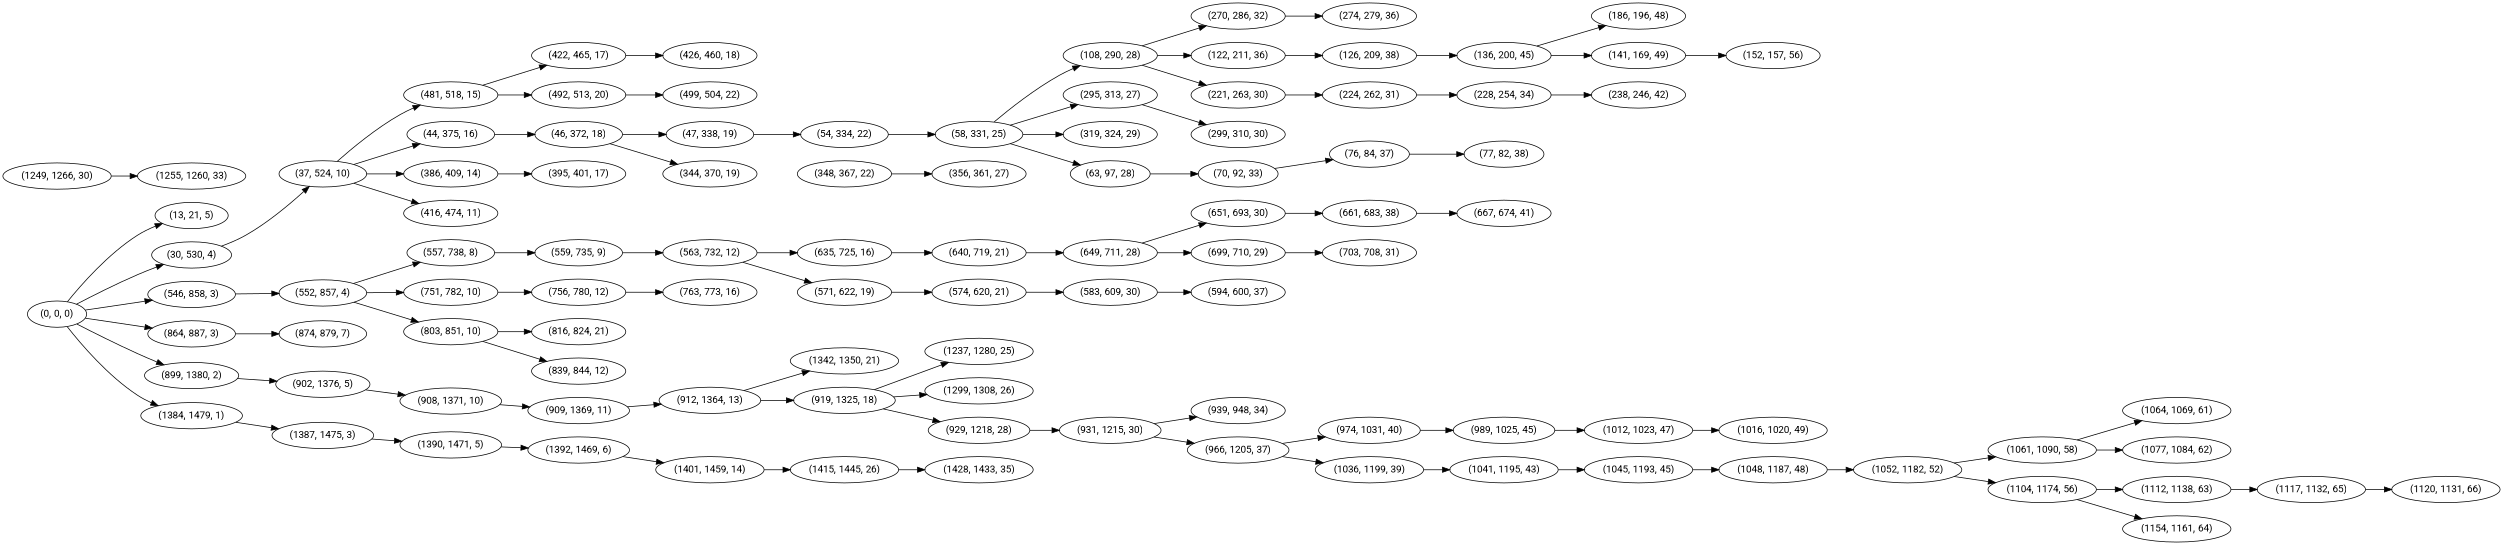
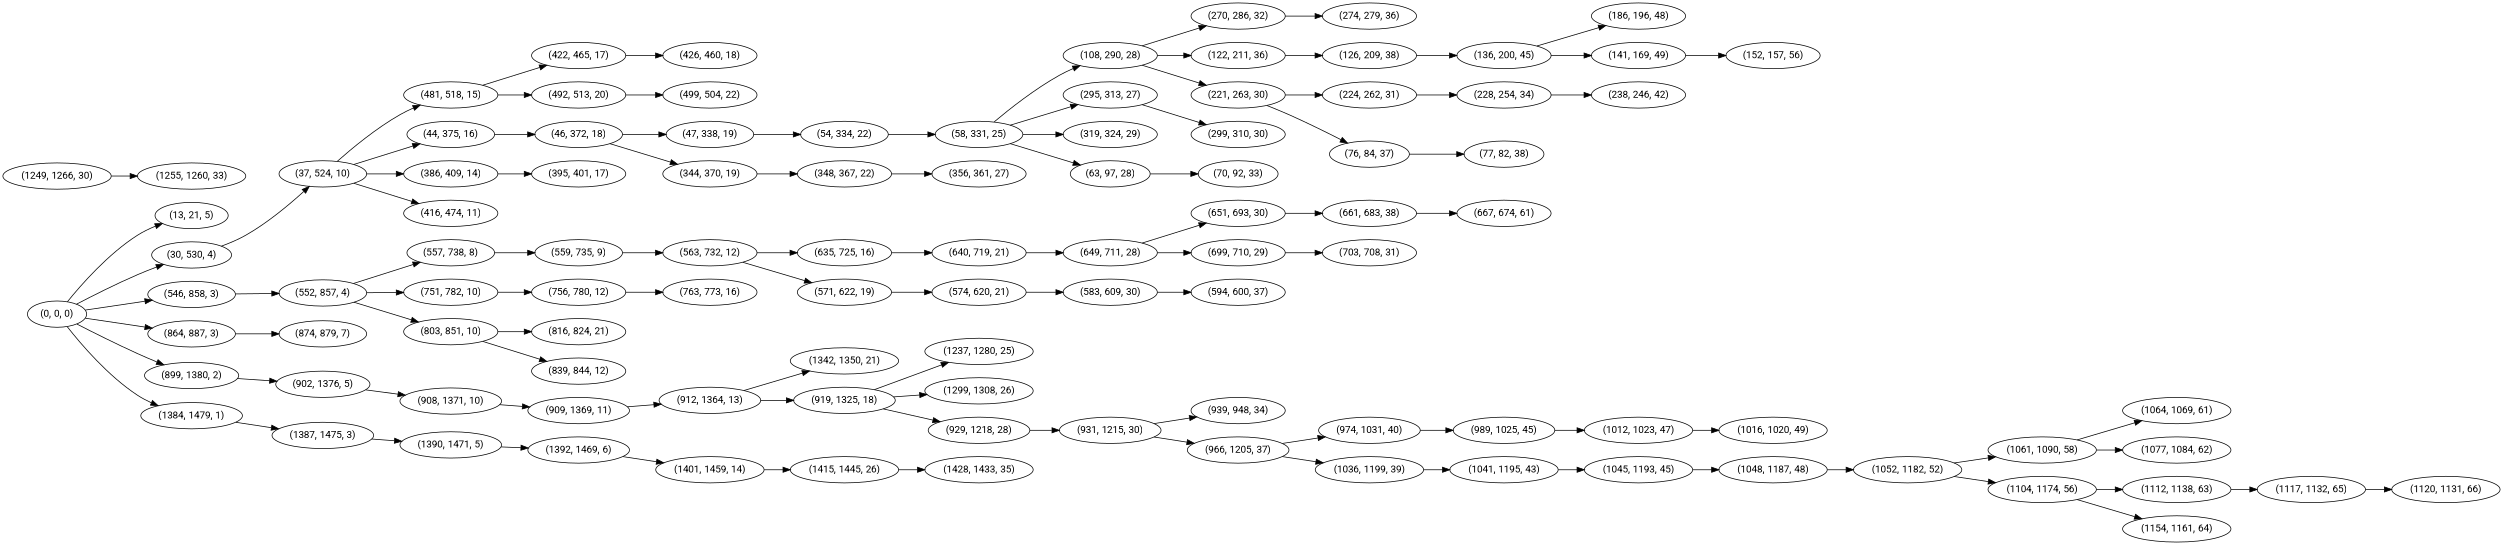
(1300, 165) -> (1304, 122)
none -> (773, 174)
(1504, 213) -> (1504, 213)
